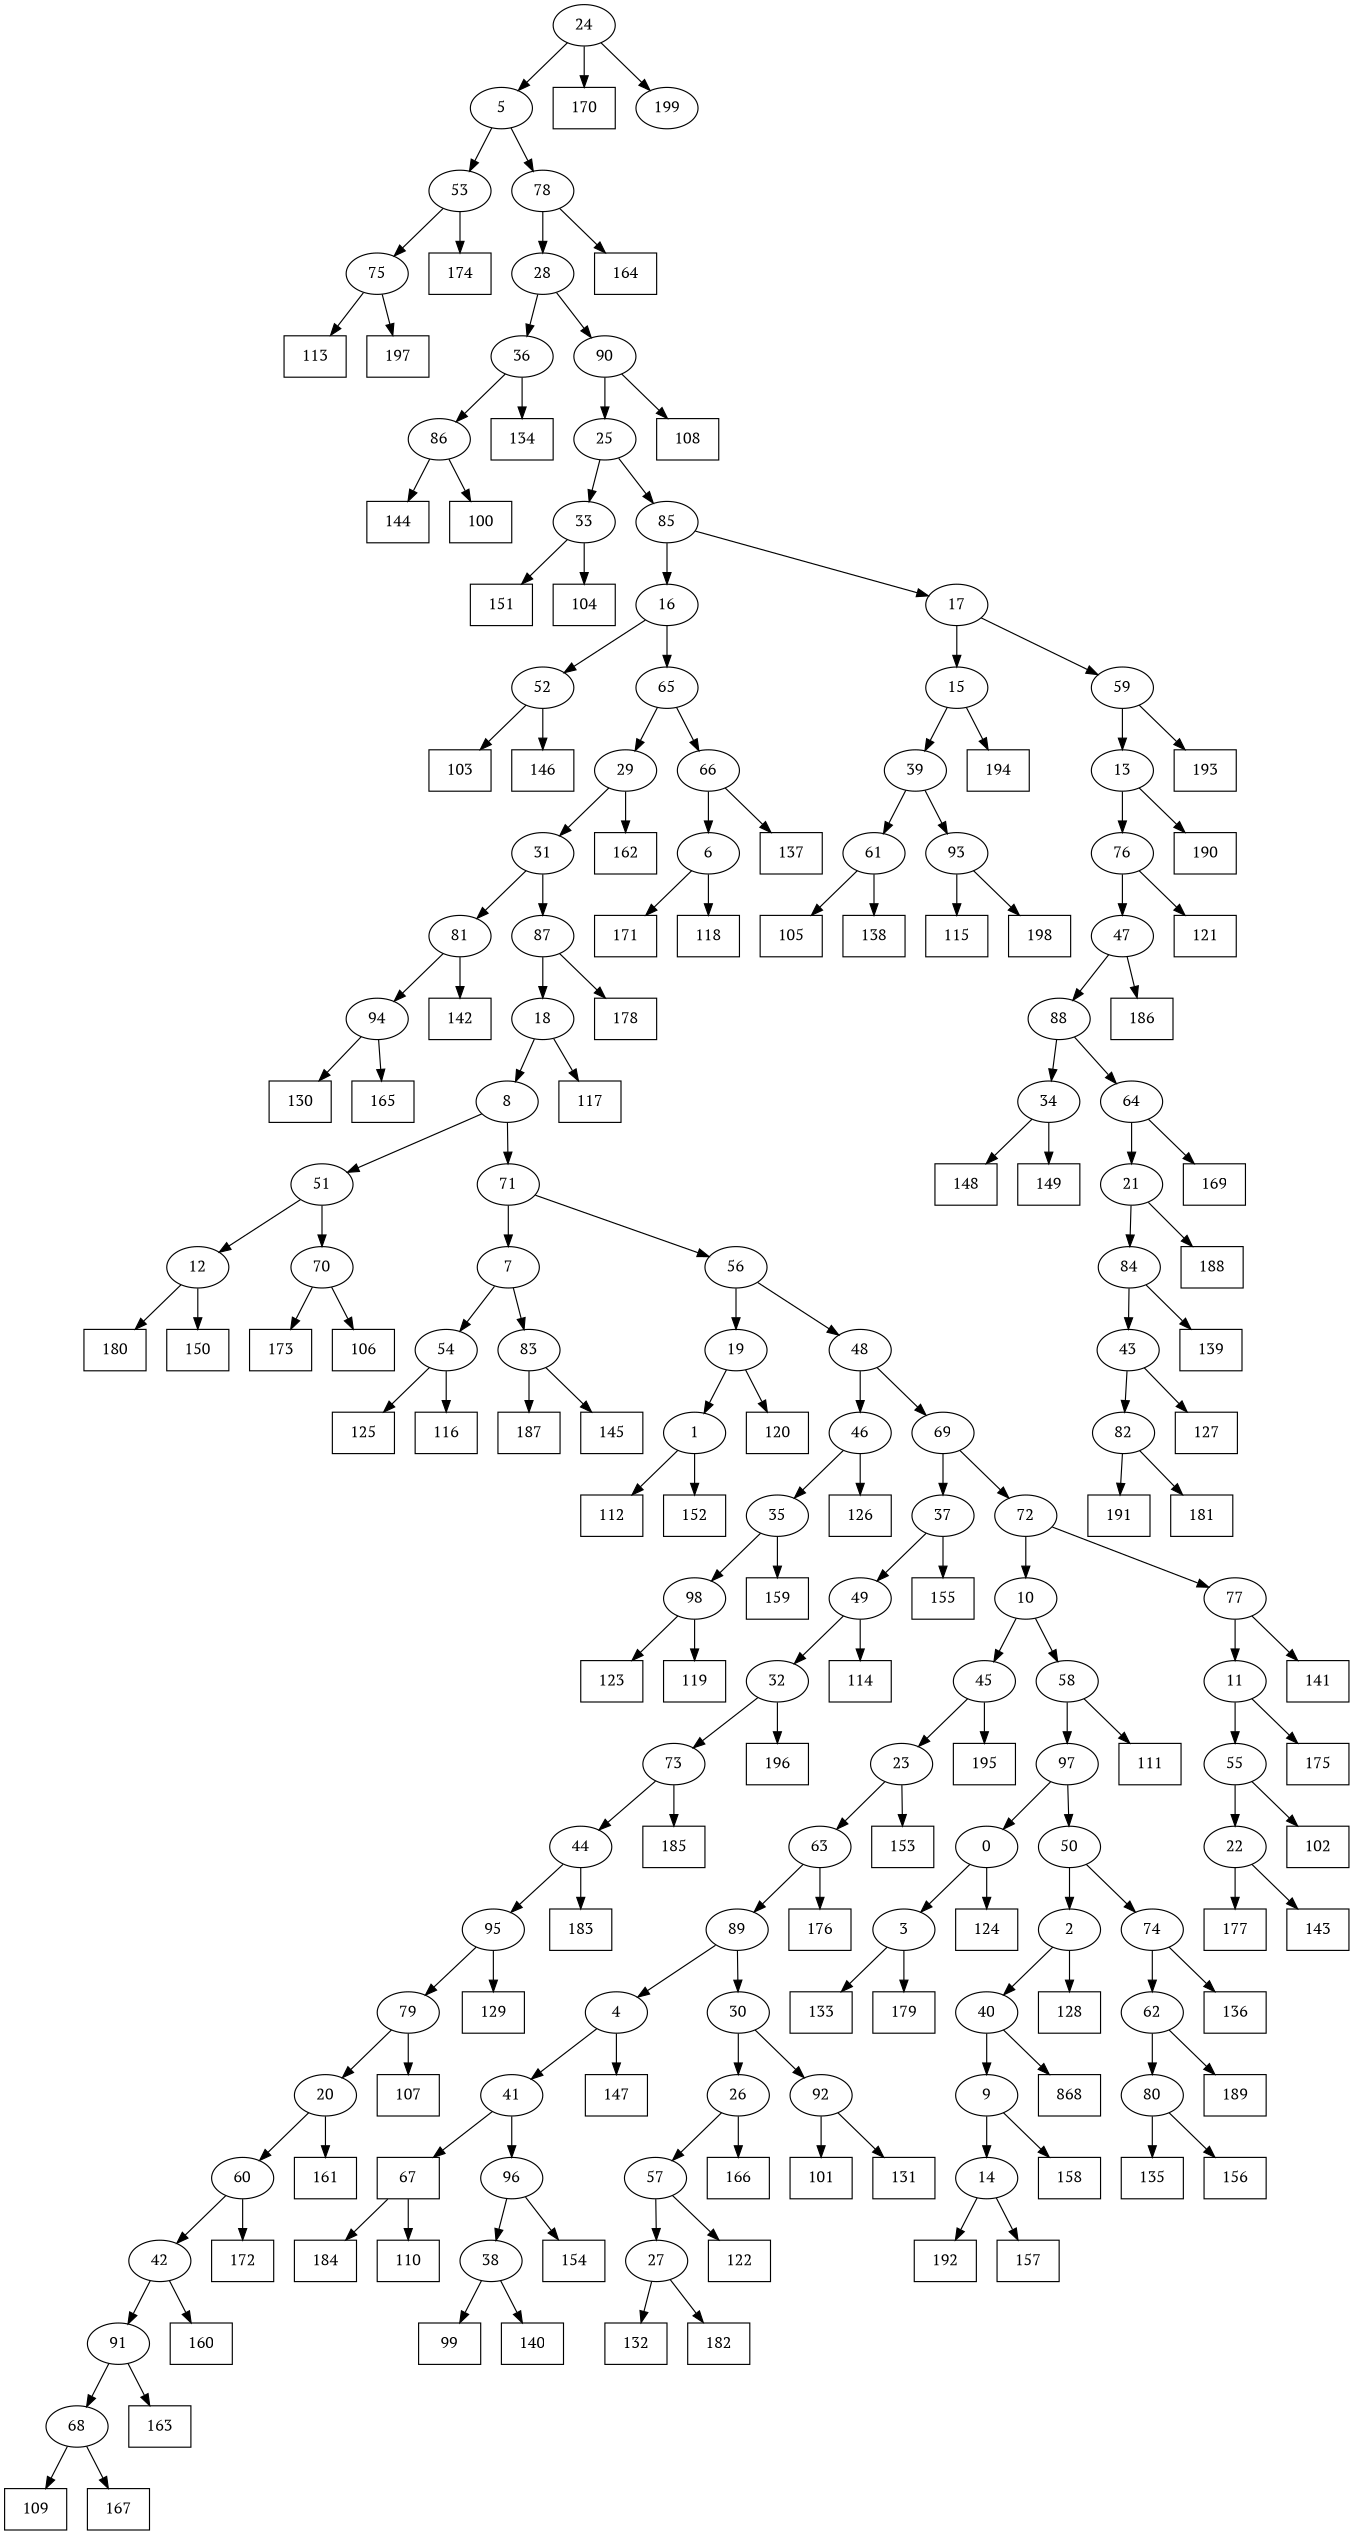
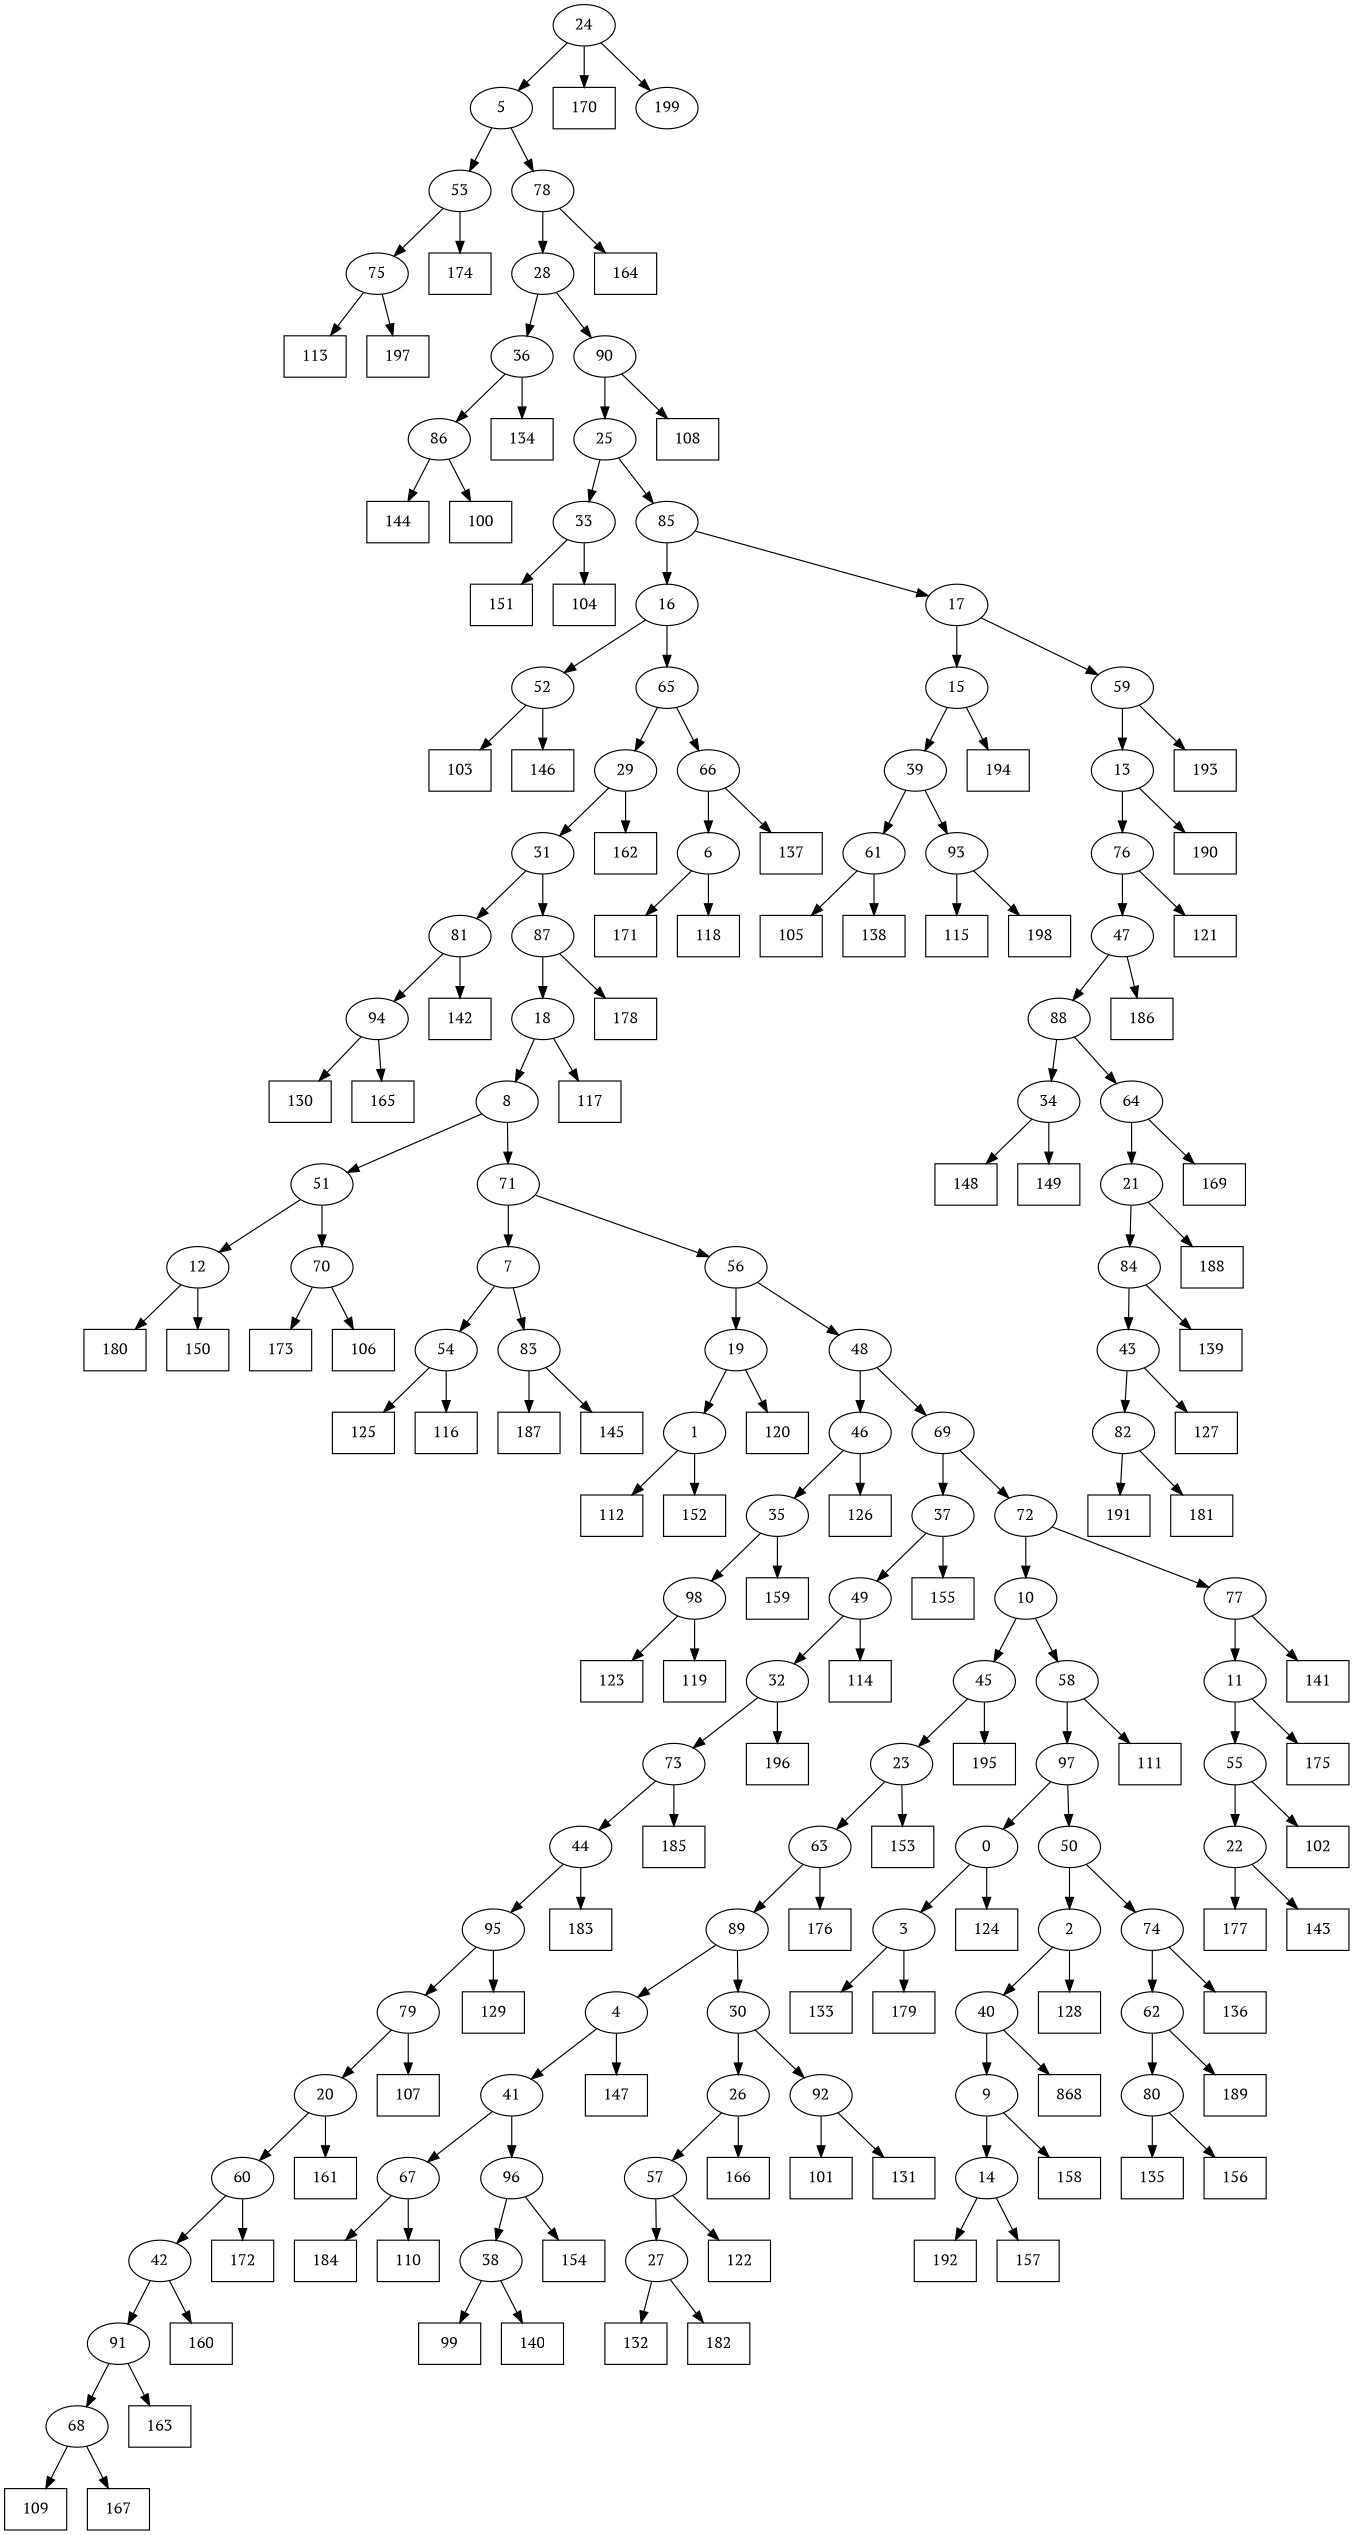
(408, 2178) -> (408, 2178)
